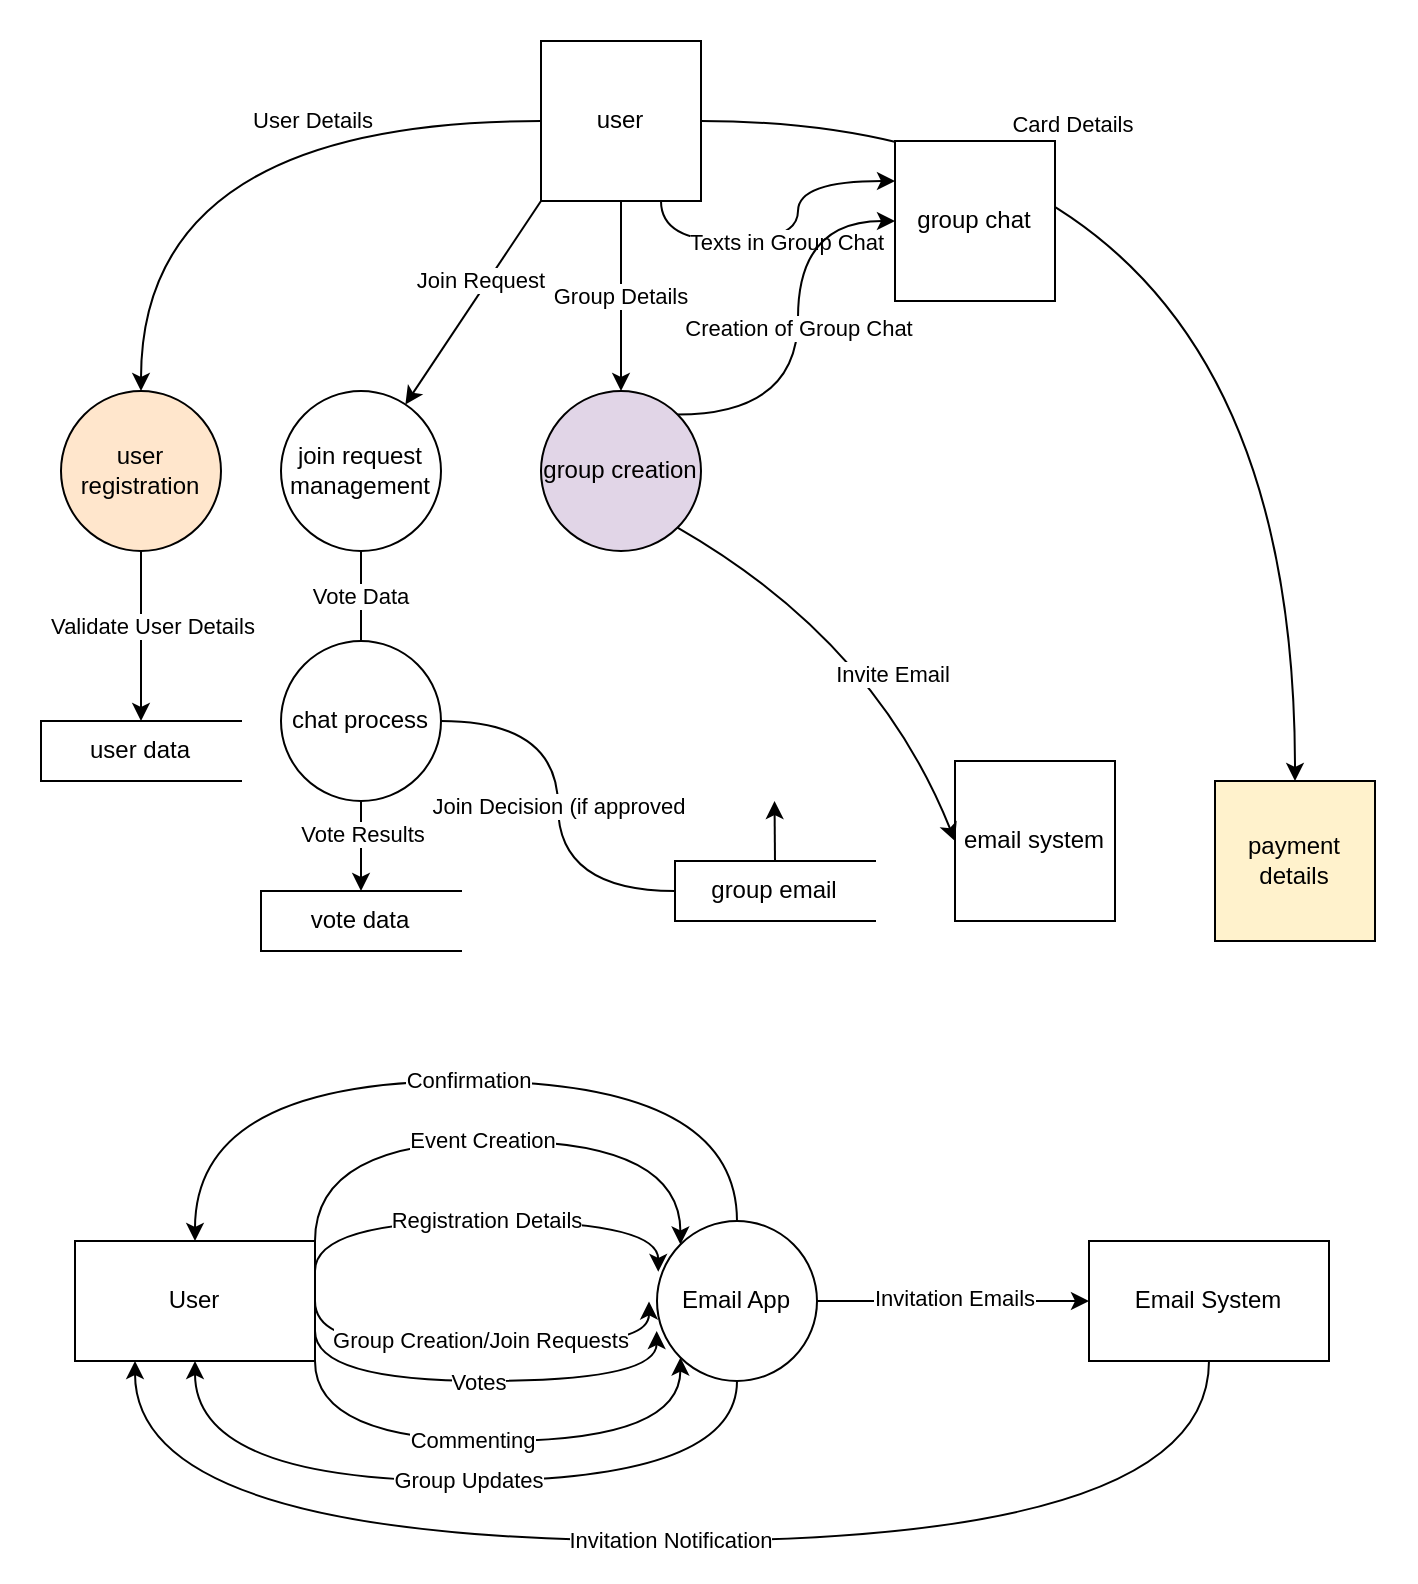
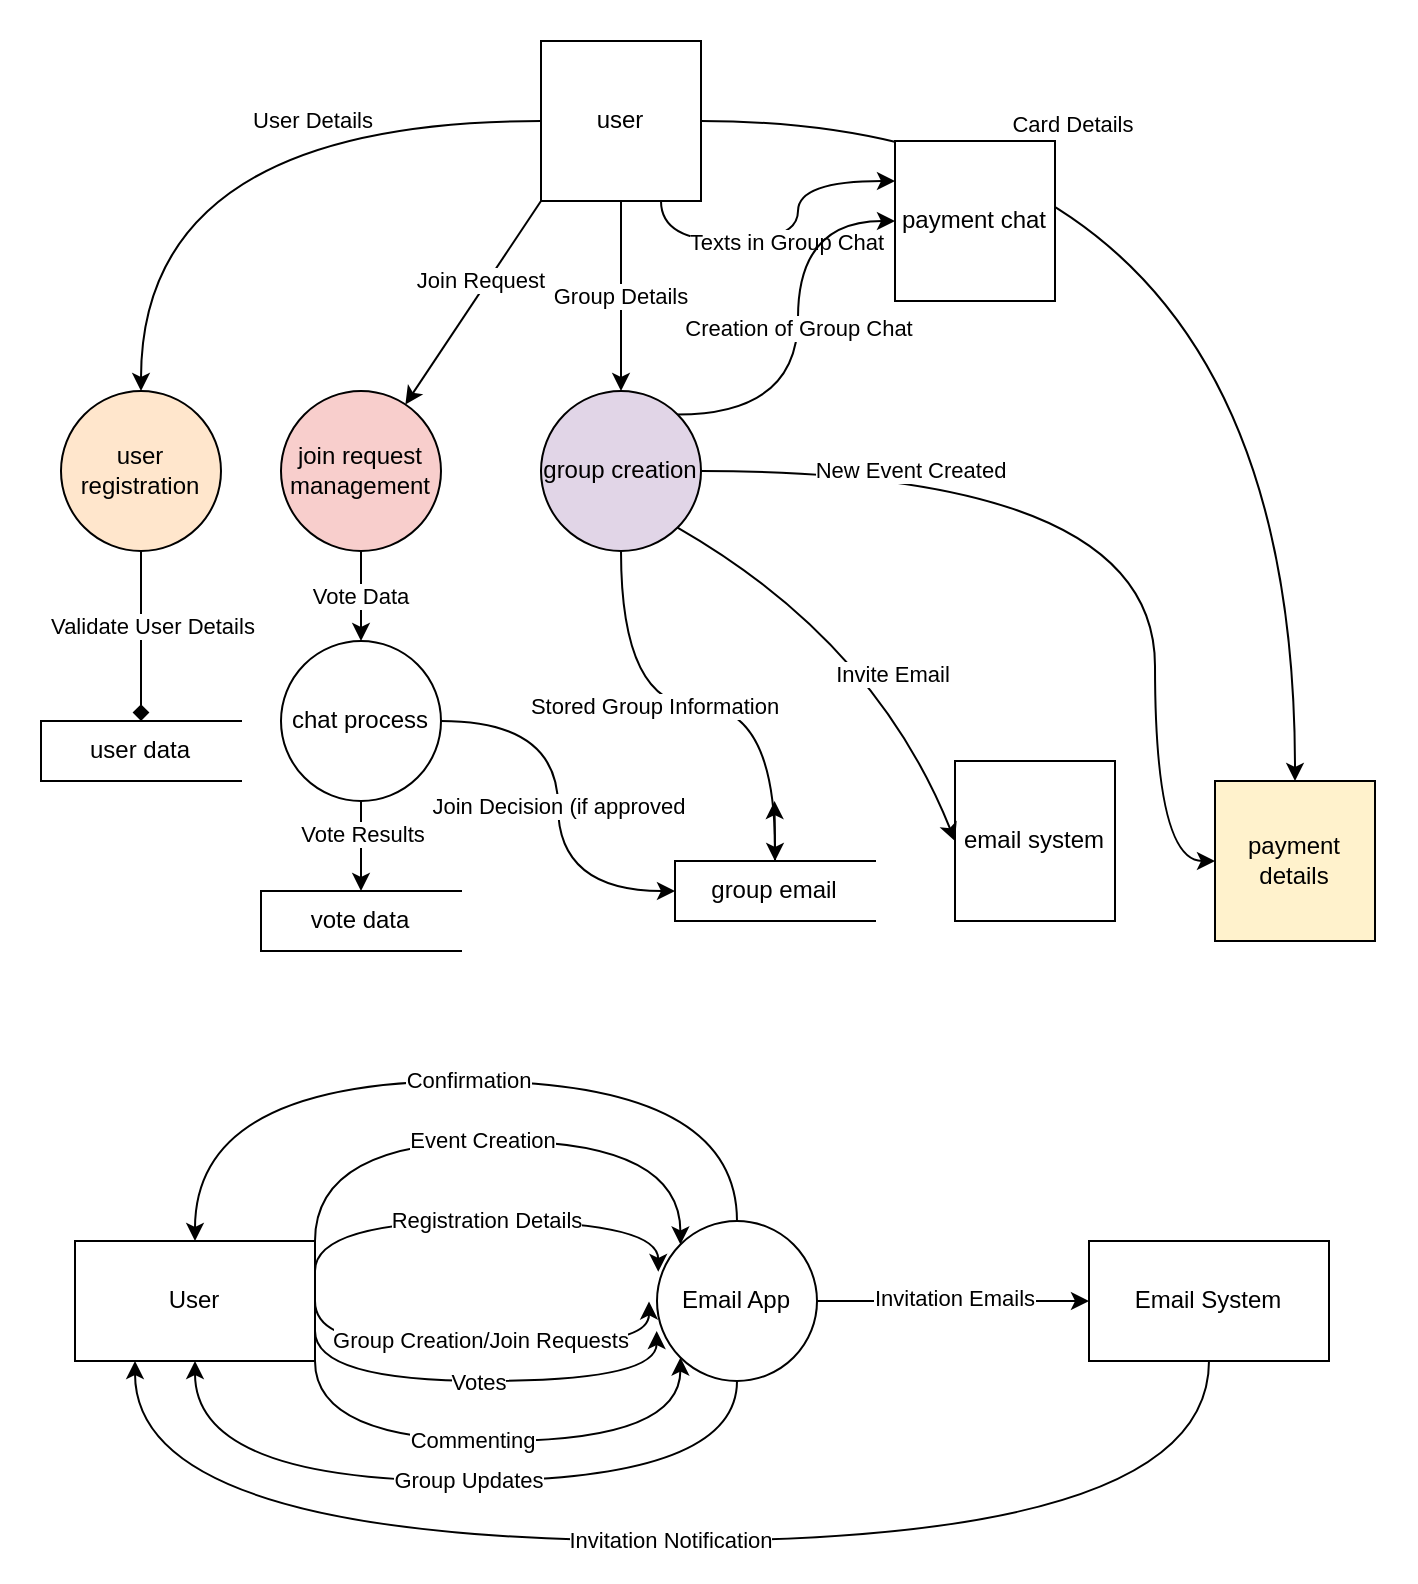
(975, 221) -> (975, 221)
(361, 471) -> (361, 471)
none -> (1139, 601)
(361, 631) -> (361, 626)
none -> (671, 700)
(141, 706) -> (141, 705)
(607, 880) -> (600, 880)
